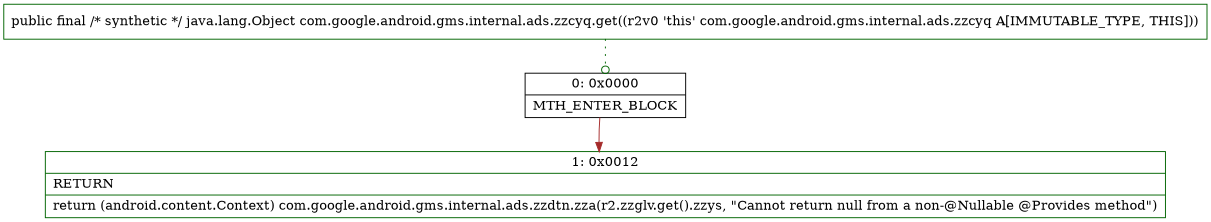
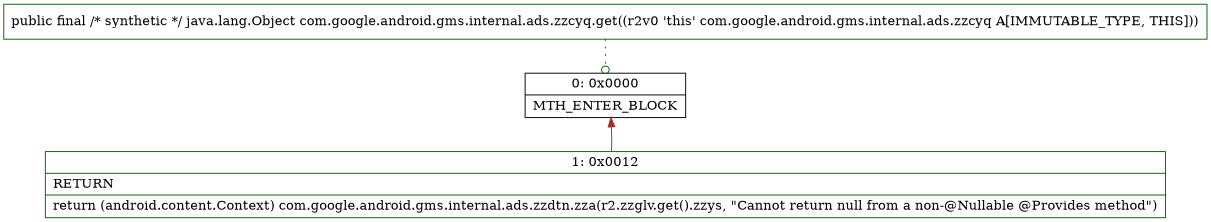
(599, 130) -> (612, 139)
